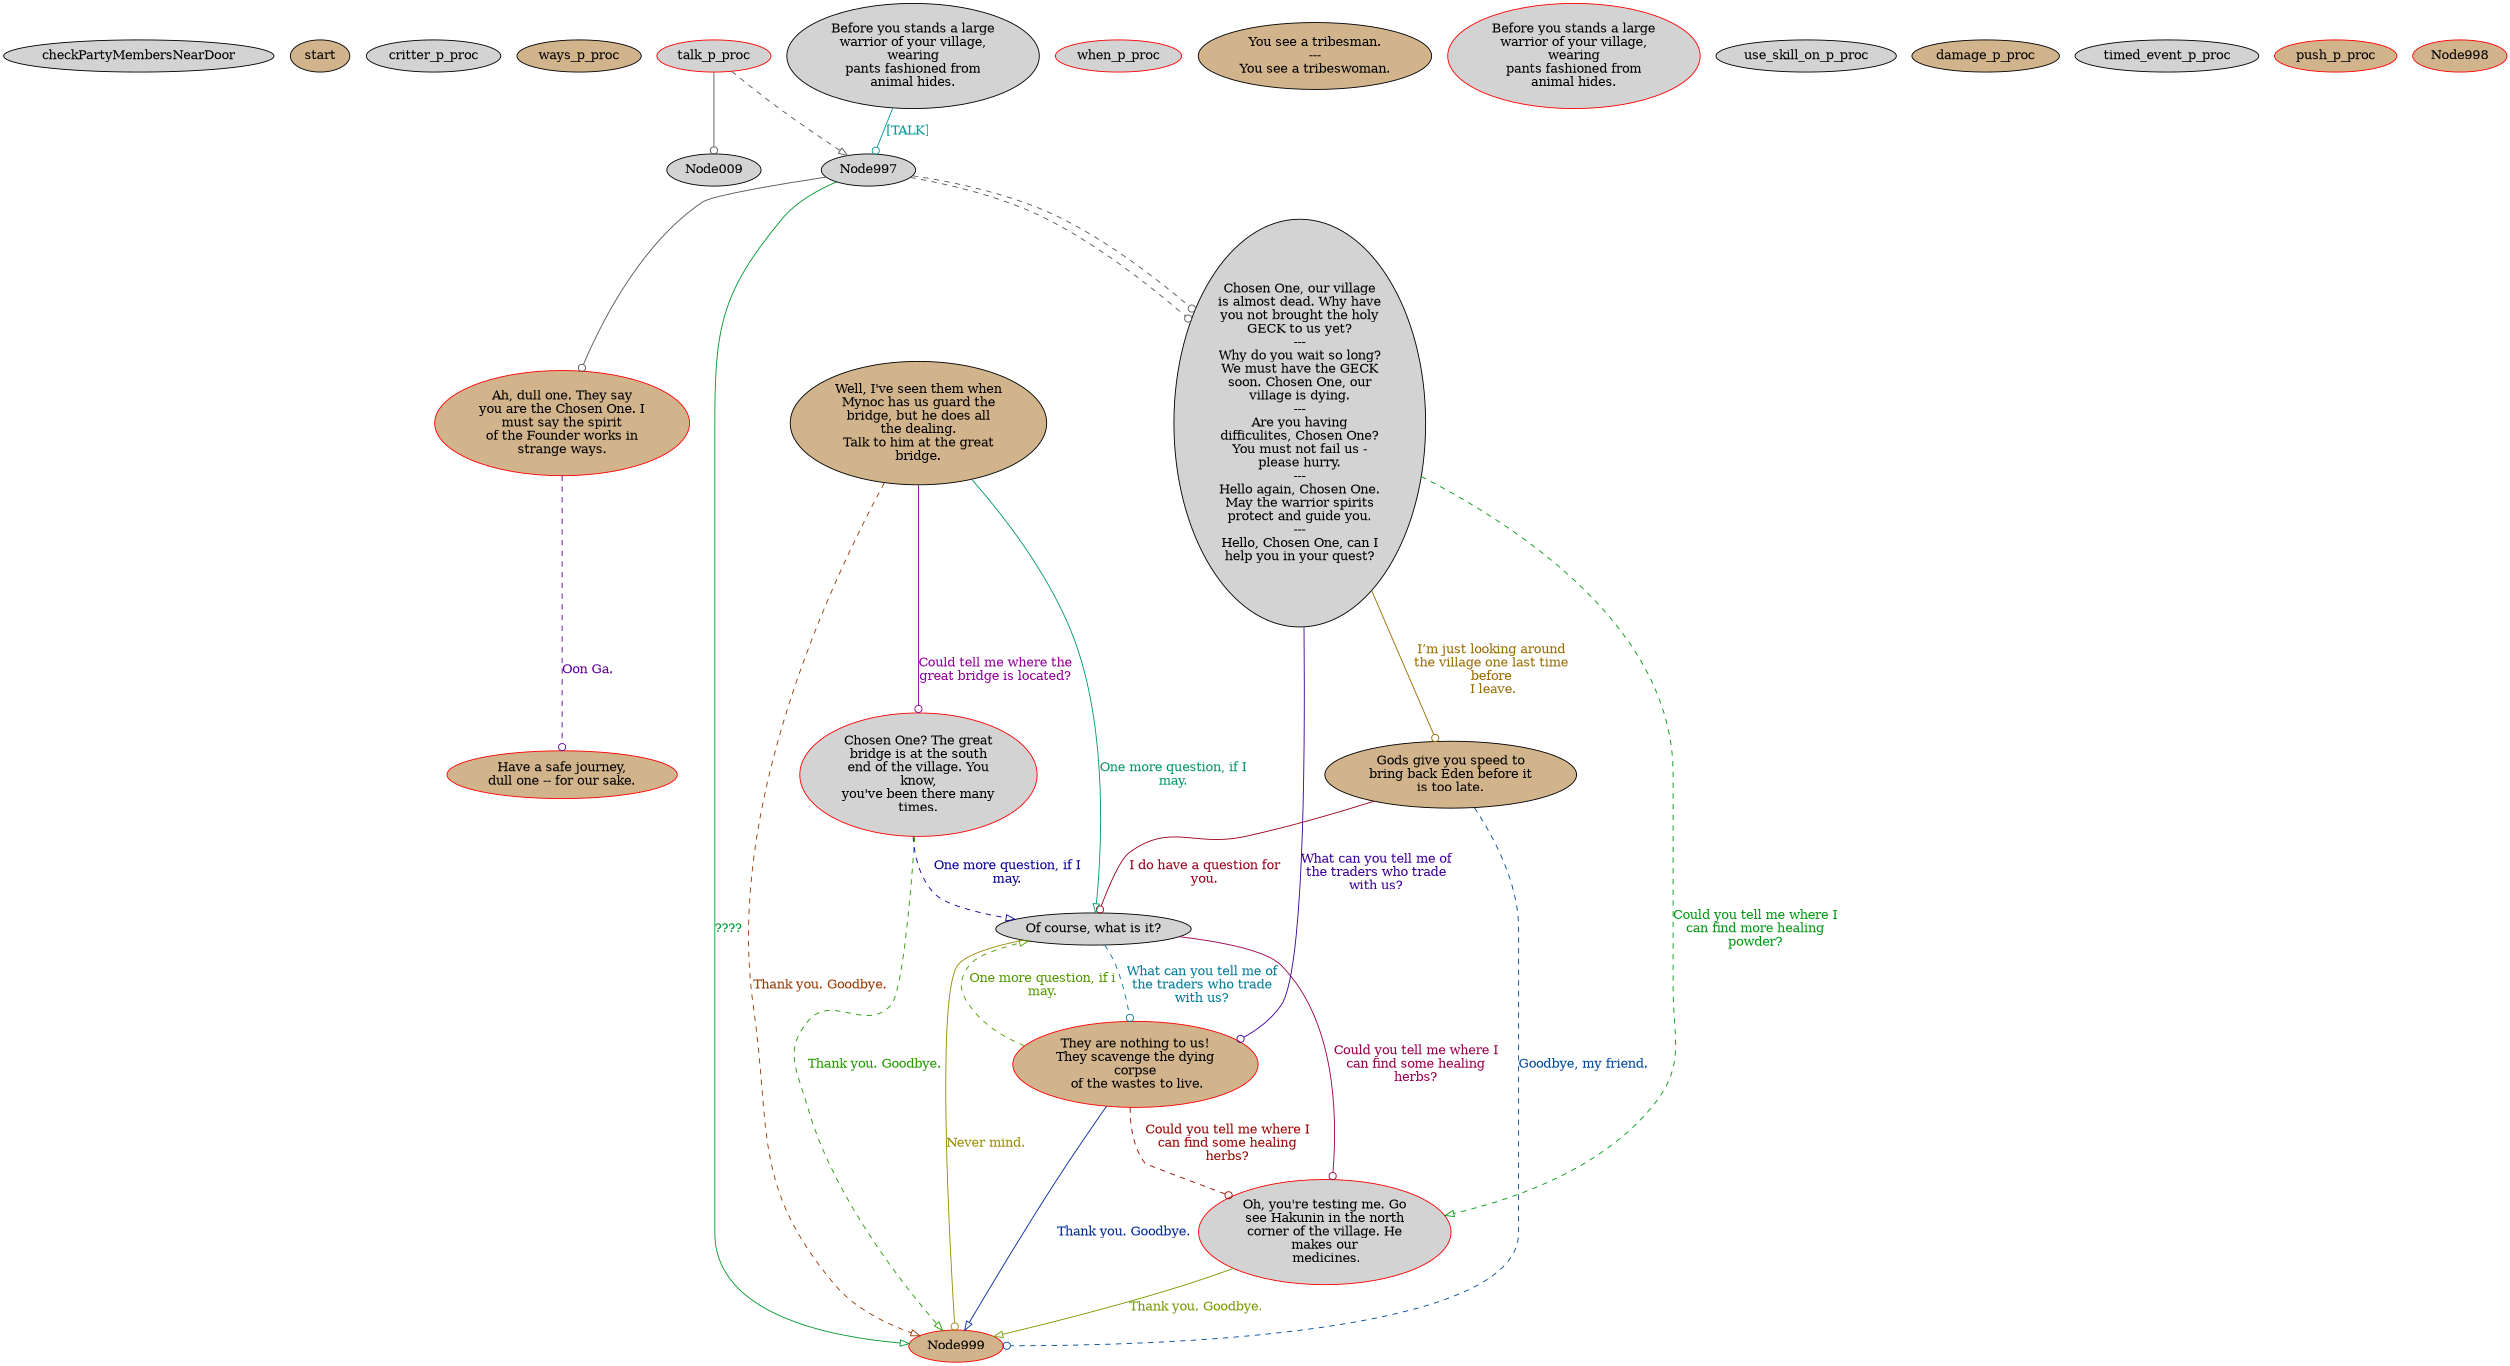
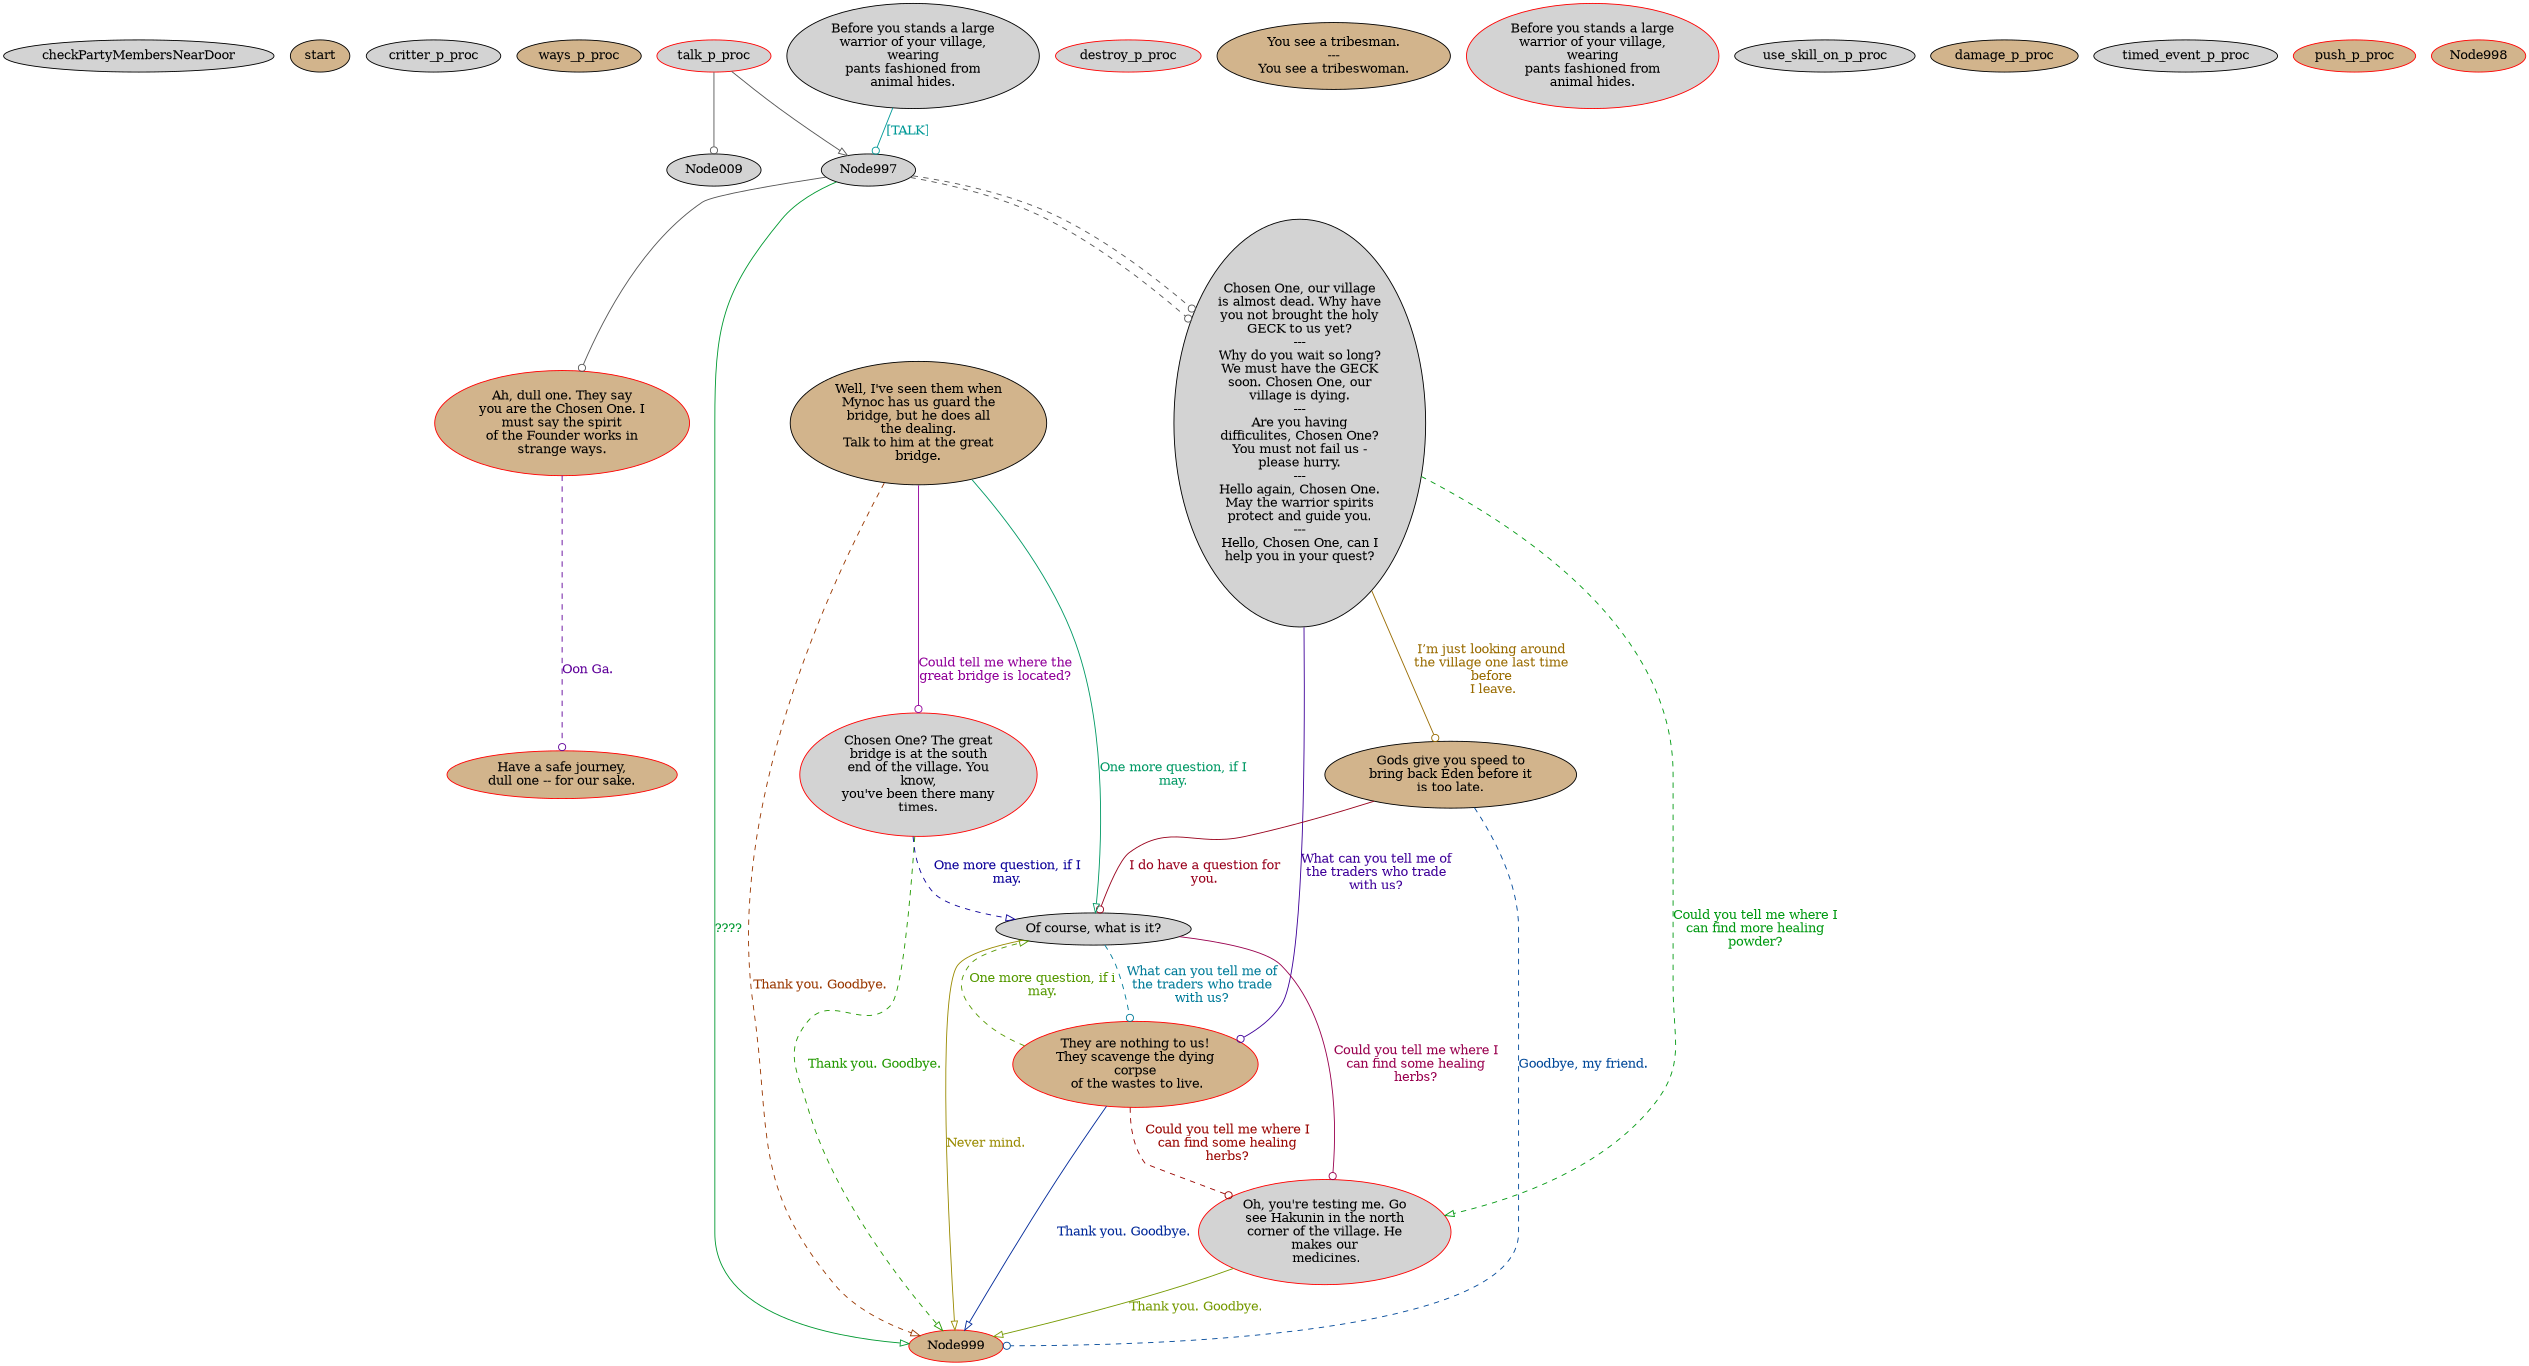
(1118, 56) -> (1128, 56)
(785, 113) -> (785, 113)
(946, 1108) -> (946, 1107)
